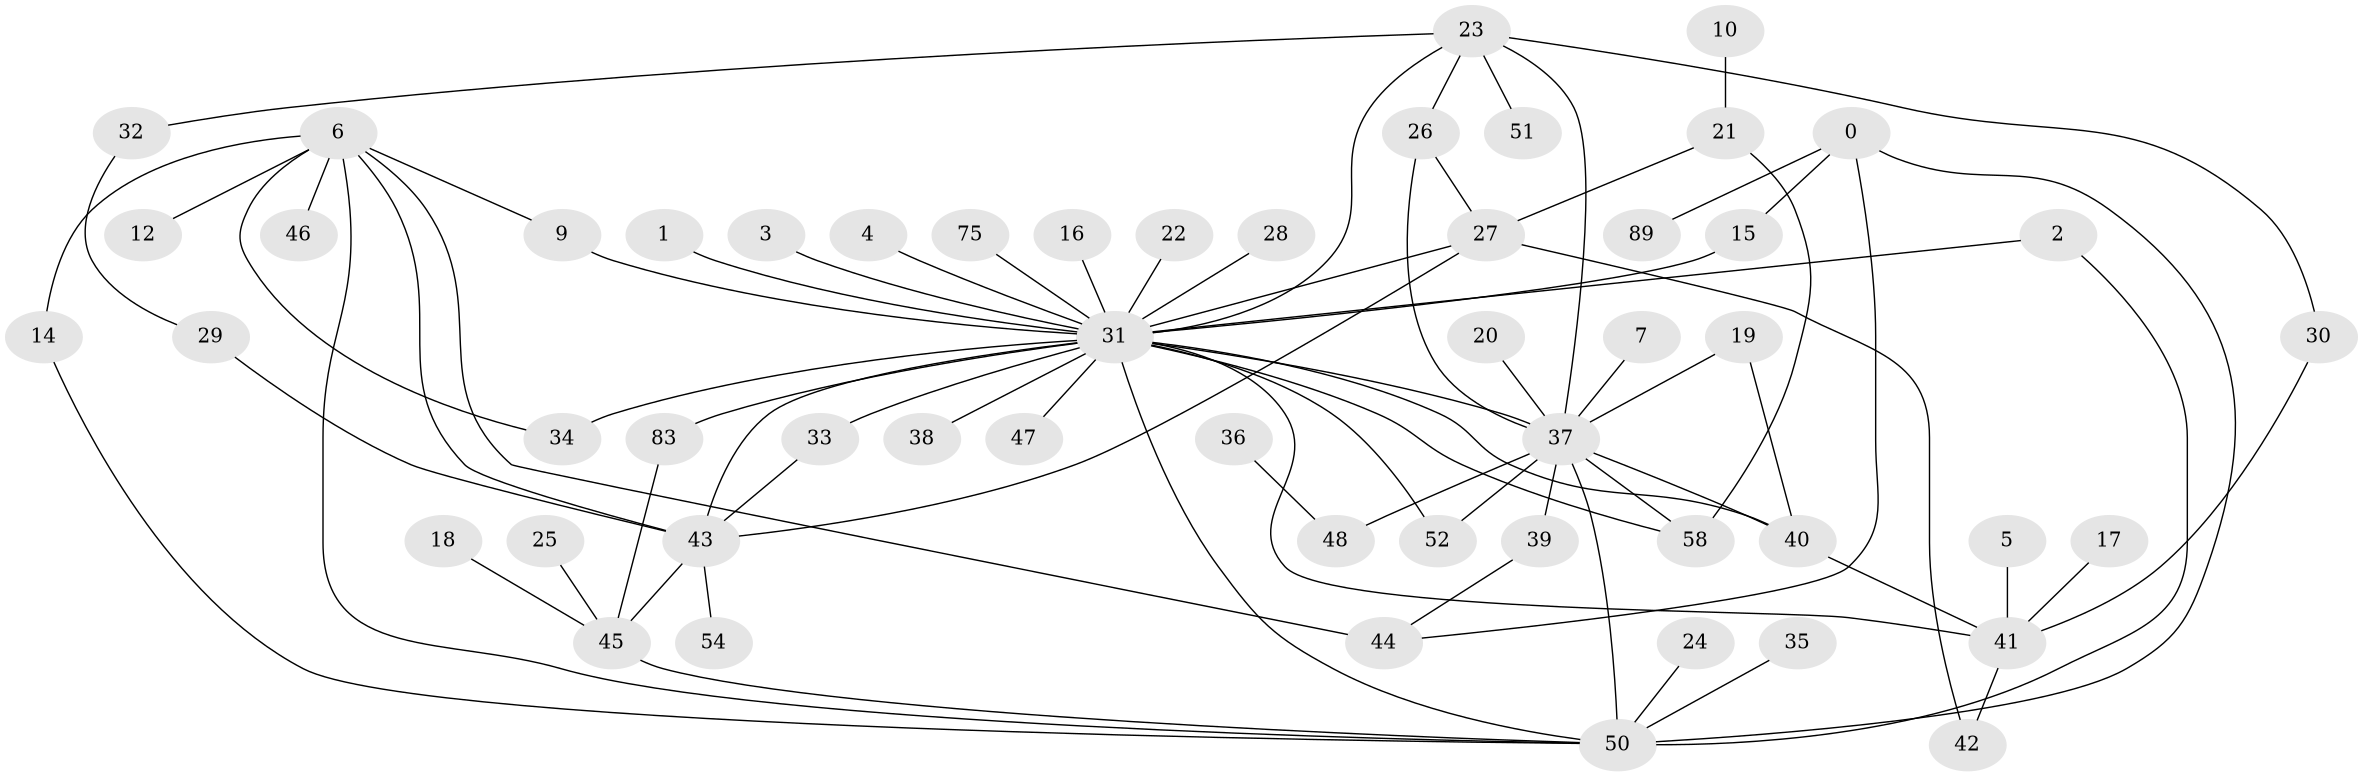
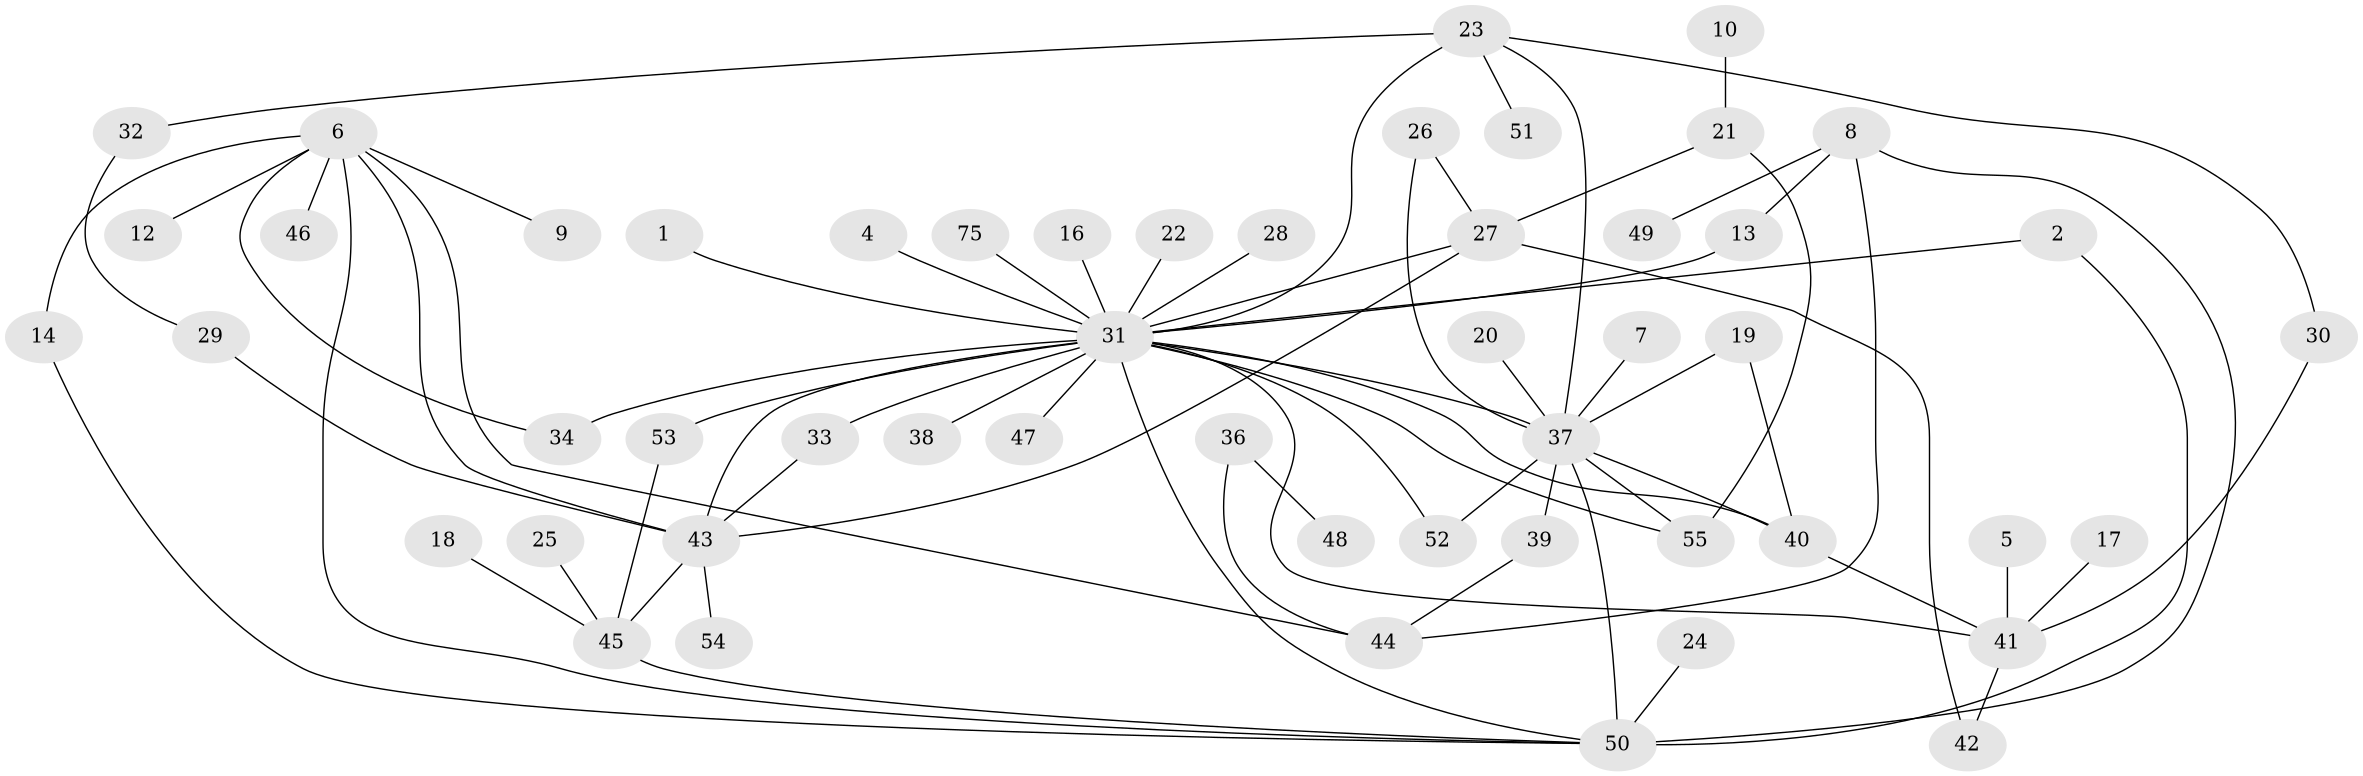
(1446, 82) -> none
(1852, 133) -> (1852, 133)
(766, 235) -> none
(1642, 235) -> (1642, 235)
(1744, 235) -> (1744, 235)
(832, 308) -> none
(664, 439) -> (664, 439)
(1448, 489) -> none
(1696, 541) -> (1696, 541)
none -> (1246, 577)
(1798, 643) -> none
